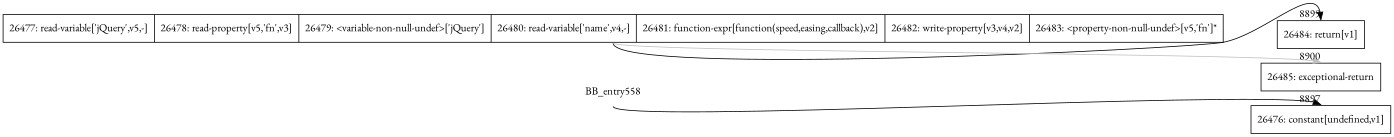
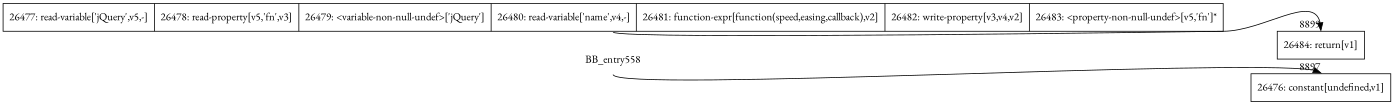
(1321, 77) -> none
